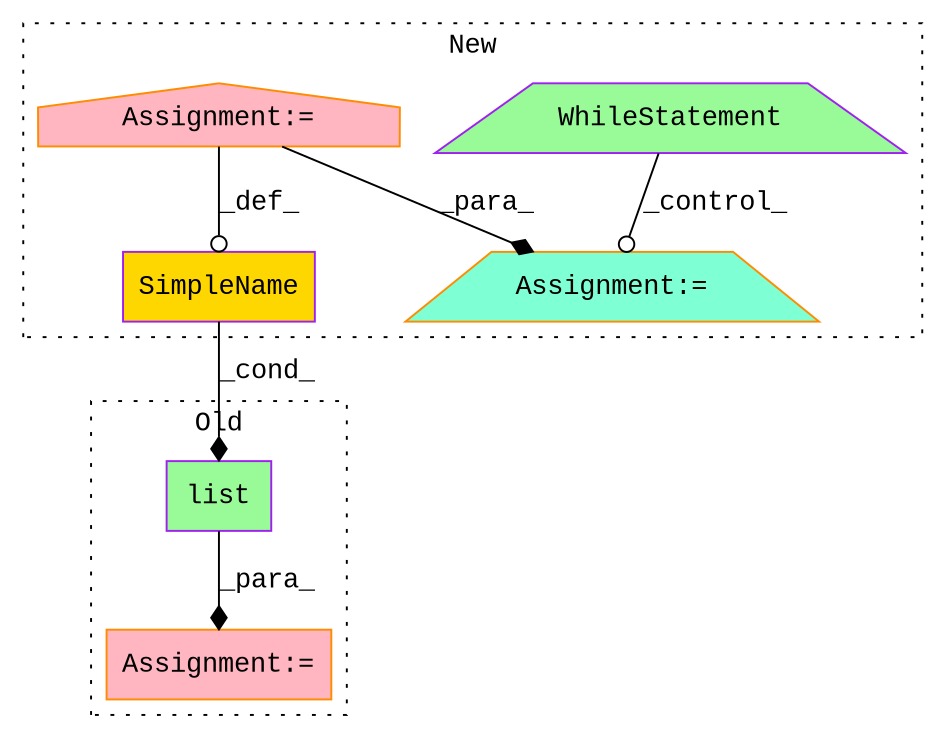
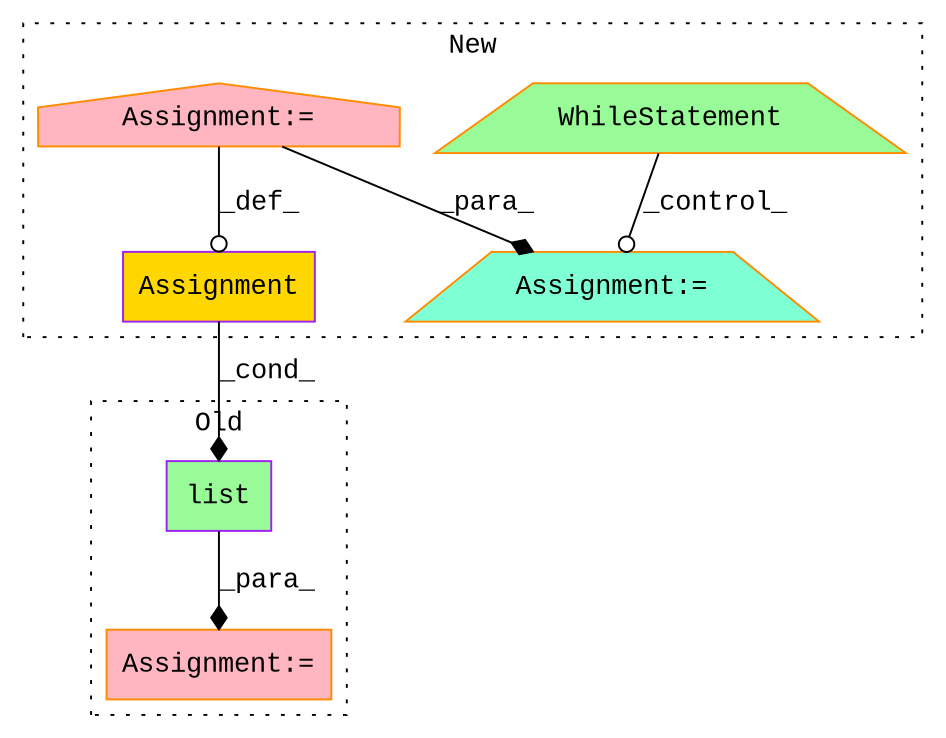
(670, 118) -> (670, 118)
(219, 287) -> (219, 287)
